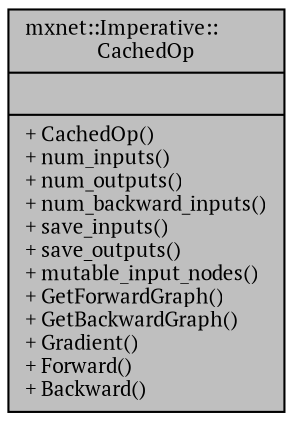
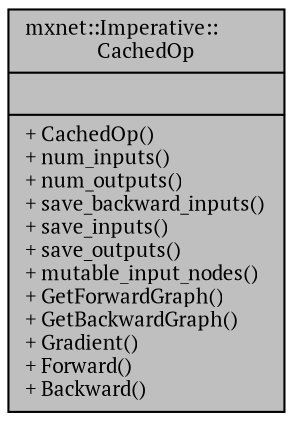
(146, 204) -> (146, 204)
